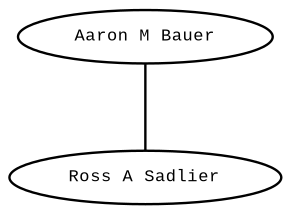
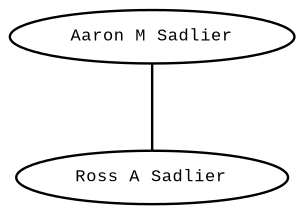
(145, 37) -> (152, 37)
